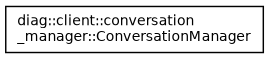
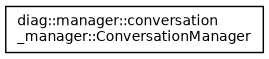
(135, 29) -> (135, 29)
